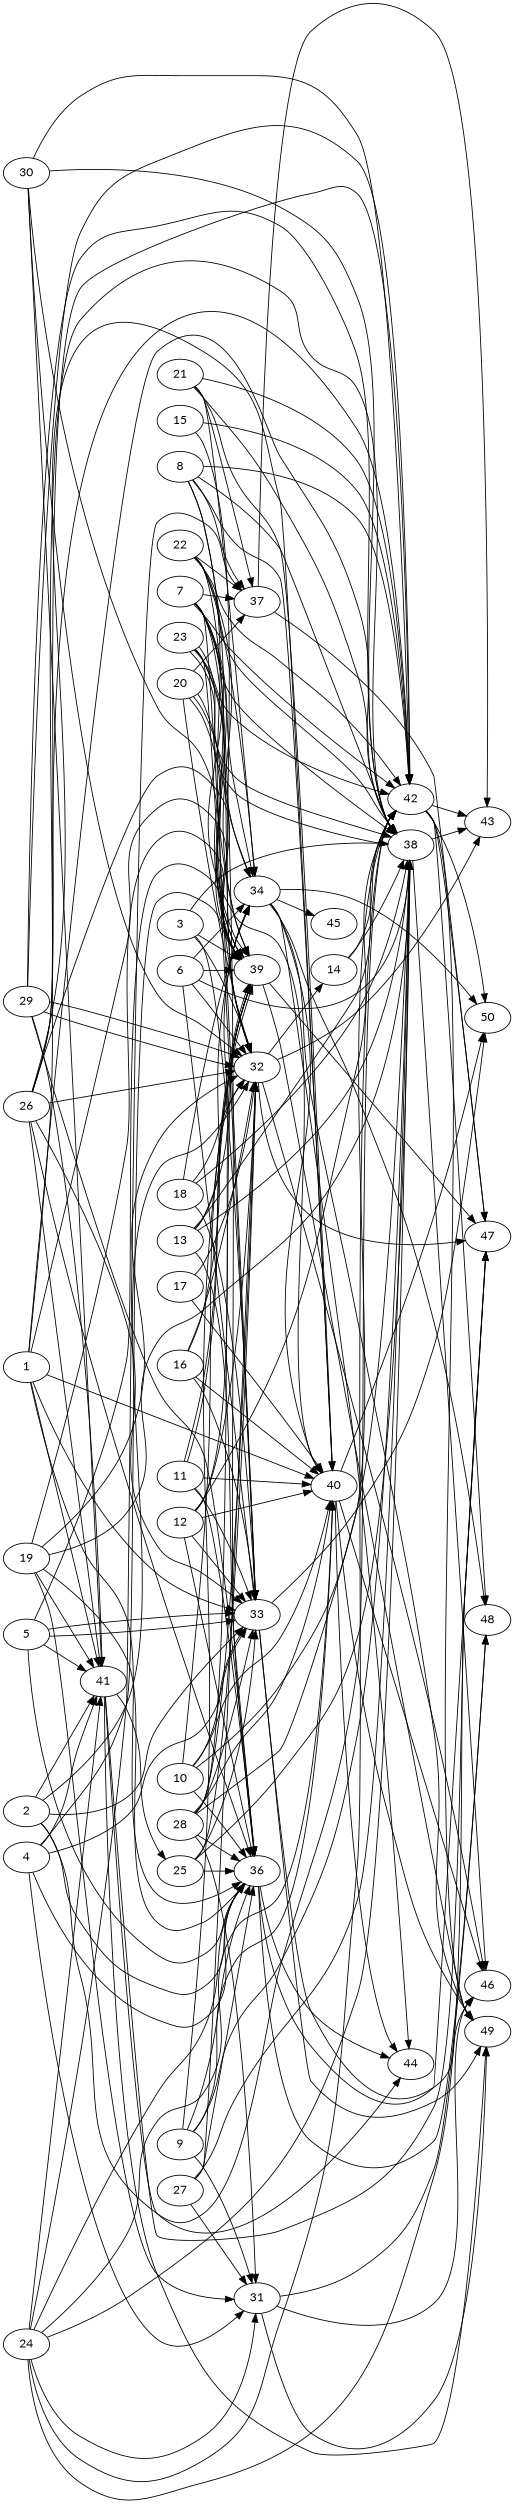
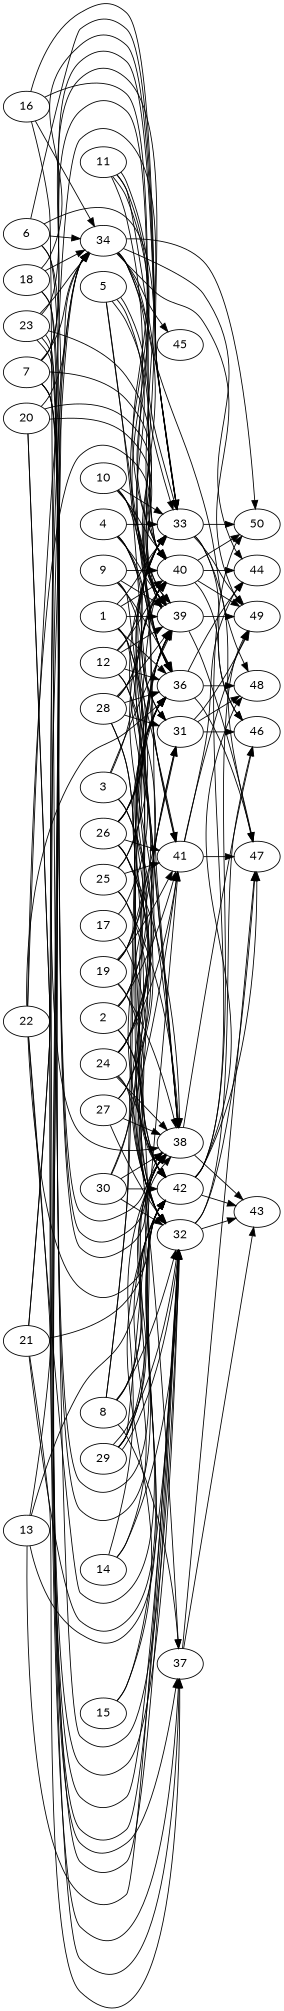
(267, 734) -> none
(292, 1024) -> (160, 1435)
(231, 1548) -> (150, 456)
(143, 1806) -> (138, 869)
(423, 2213) -> (228, 660)
